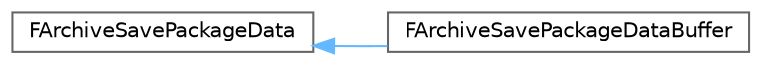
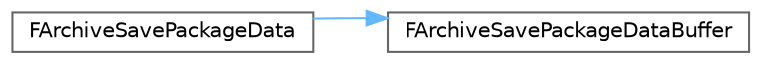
(361, 46) -> (340, 18)
